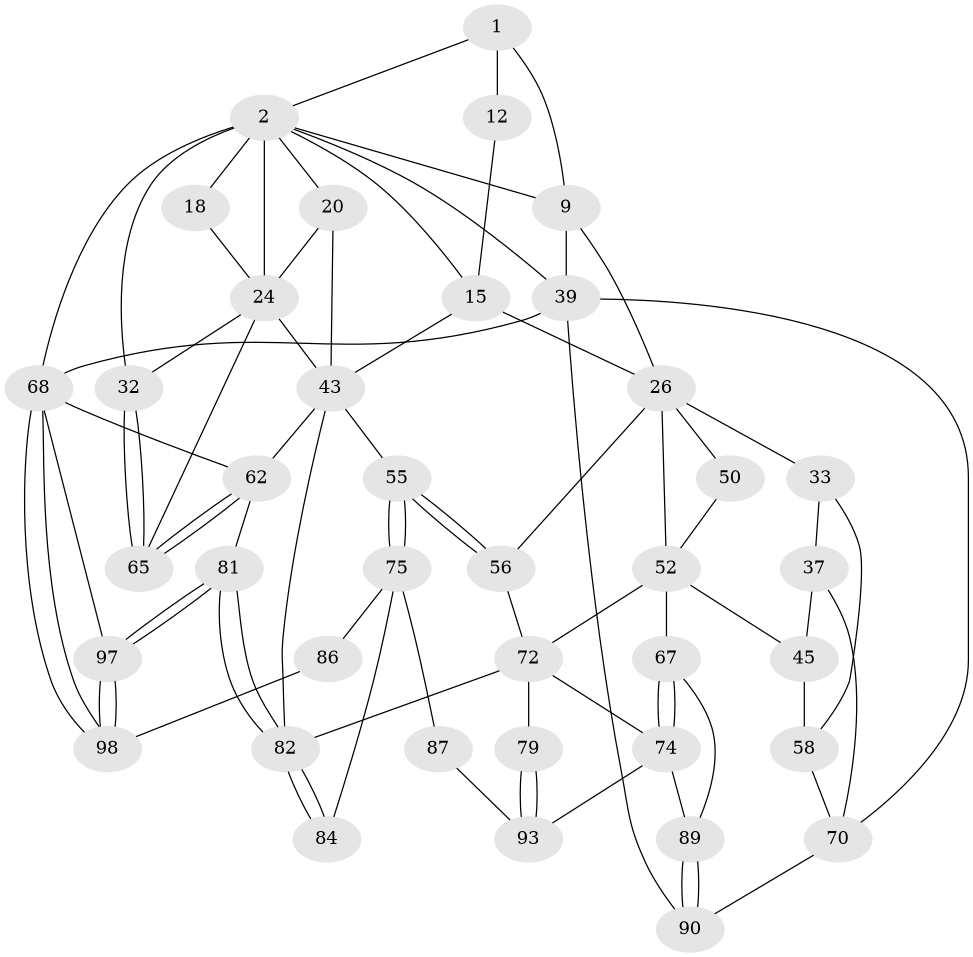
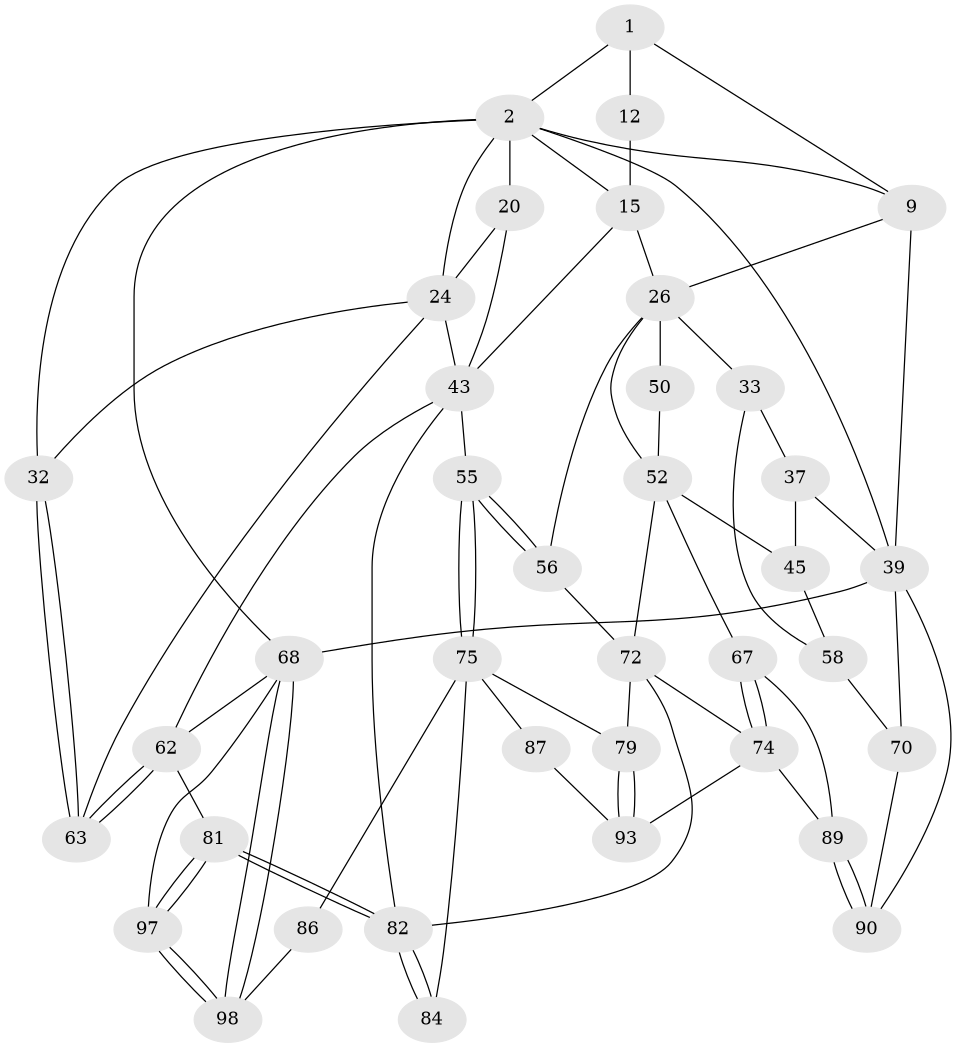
(195, 208) -> none
(139, 569) -> (76, 839)
(857, 701) -> (845, 524)
none -> (547, 704)
